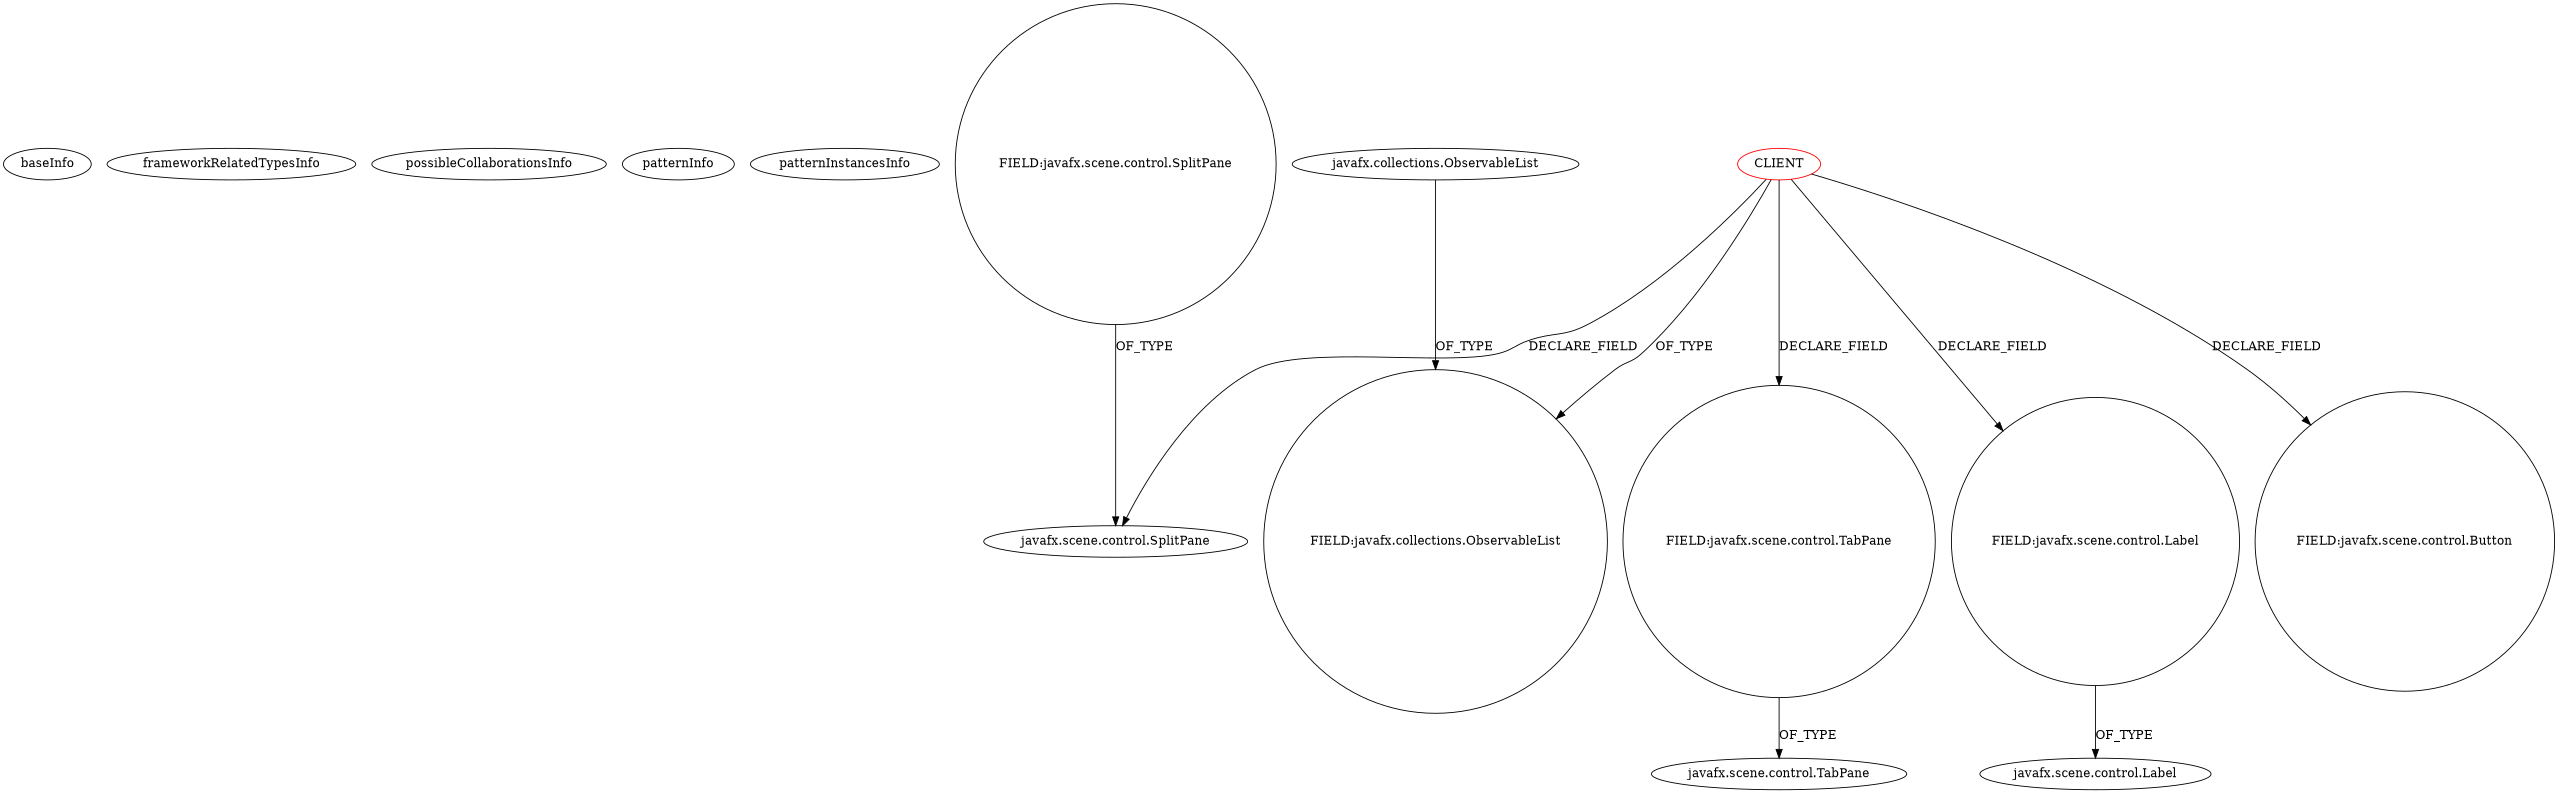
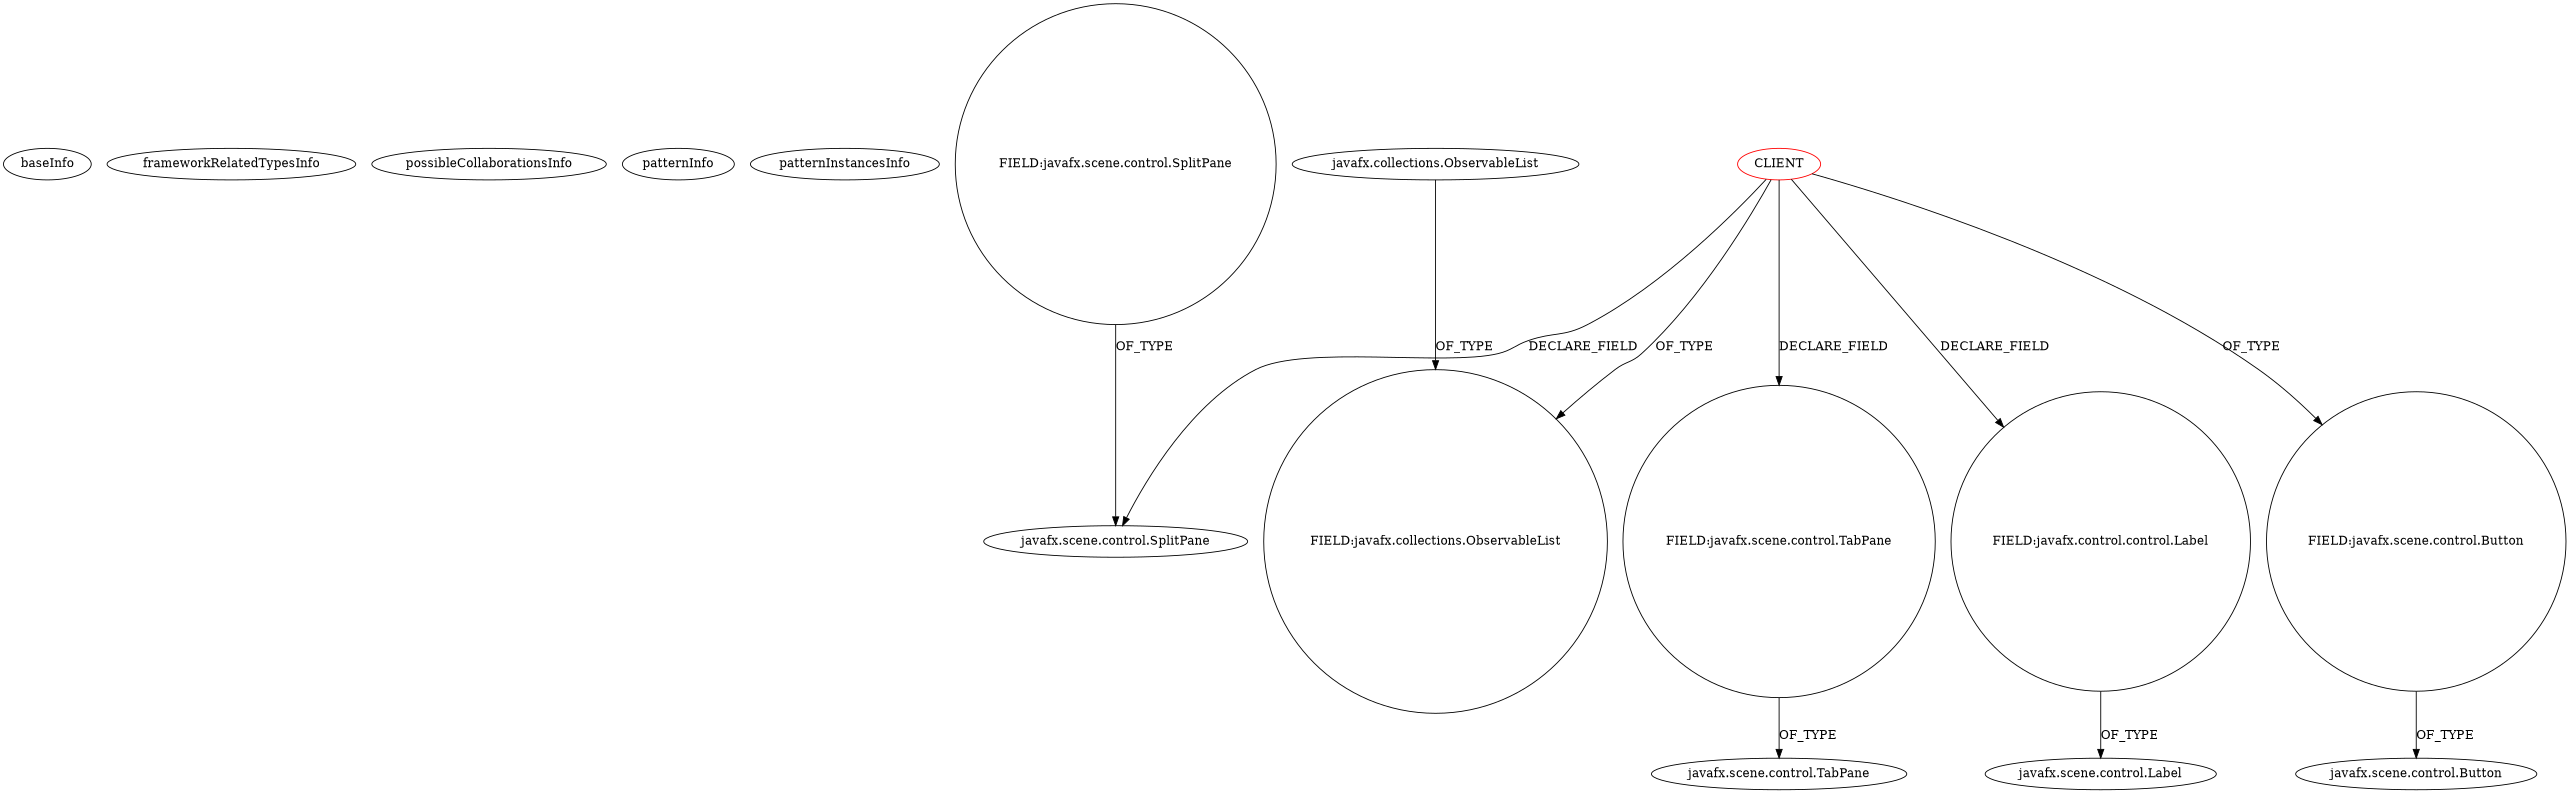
(2267, 347) -> (2252, 347)
(2095, 541) -> (2101, 541)
none -> (2416, 774)
